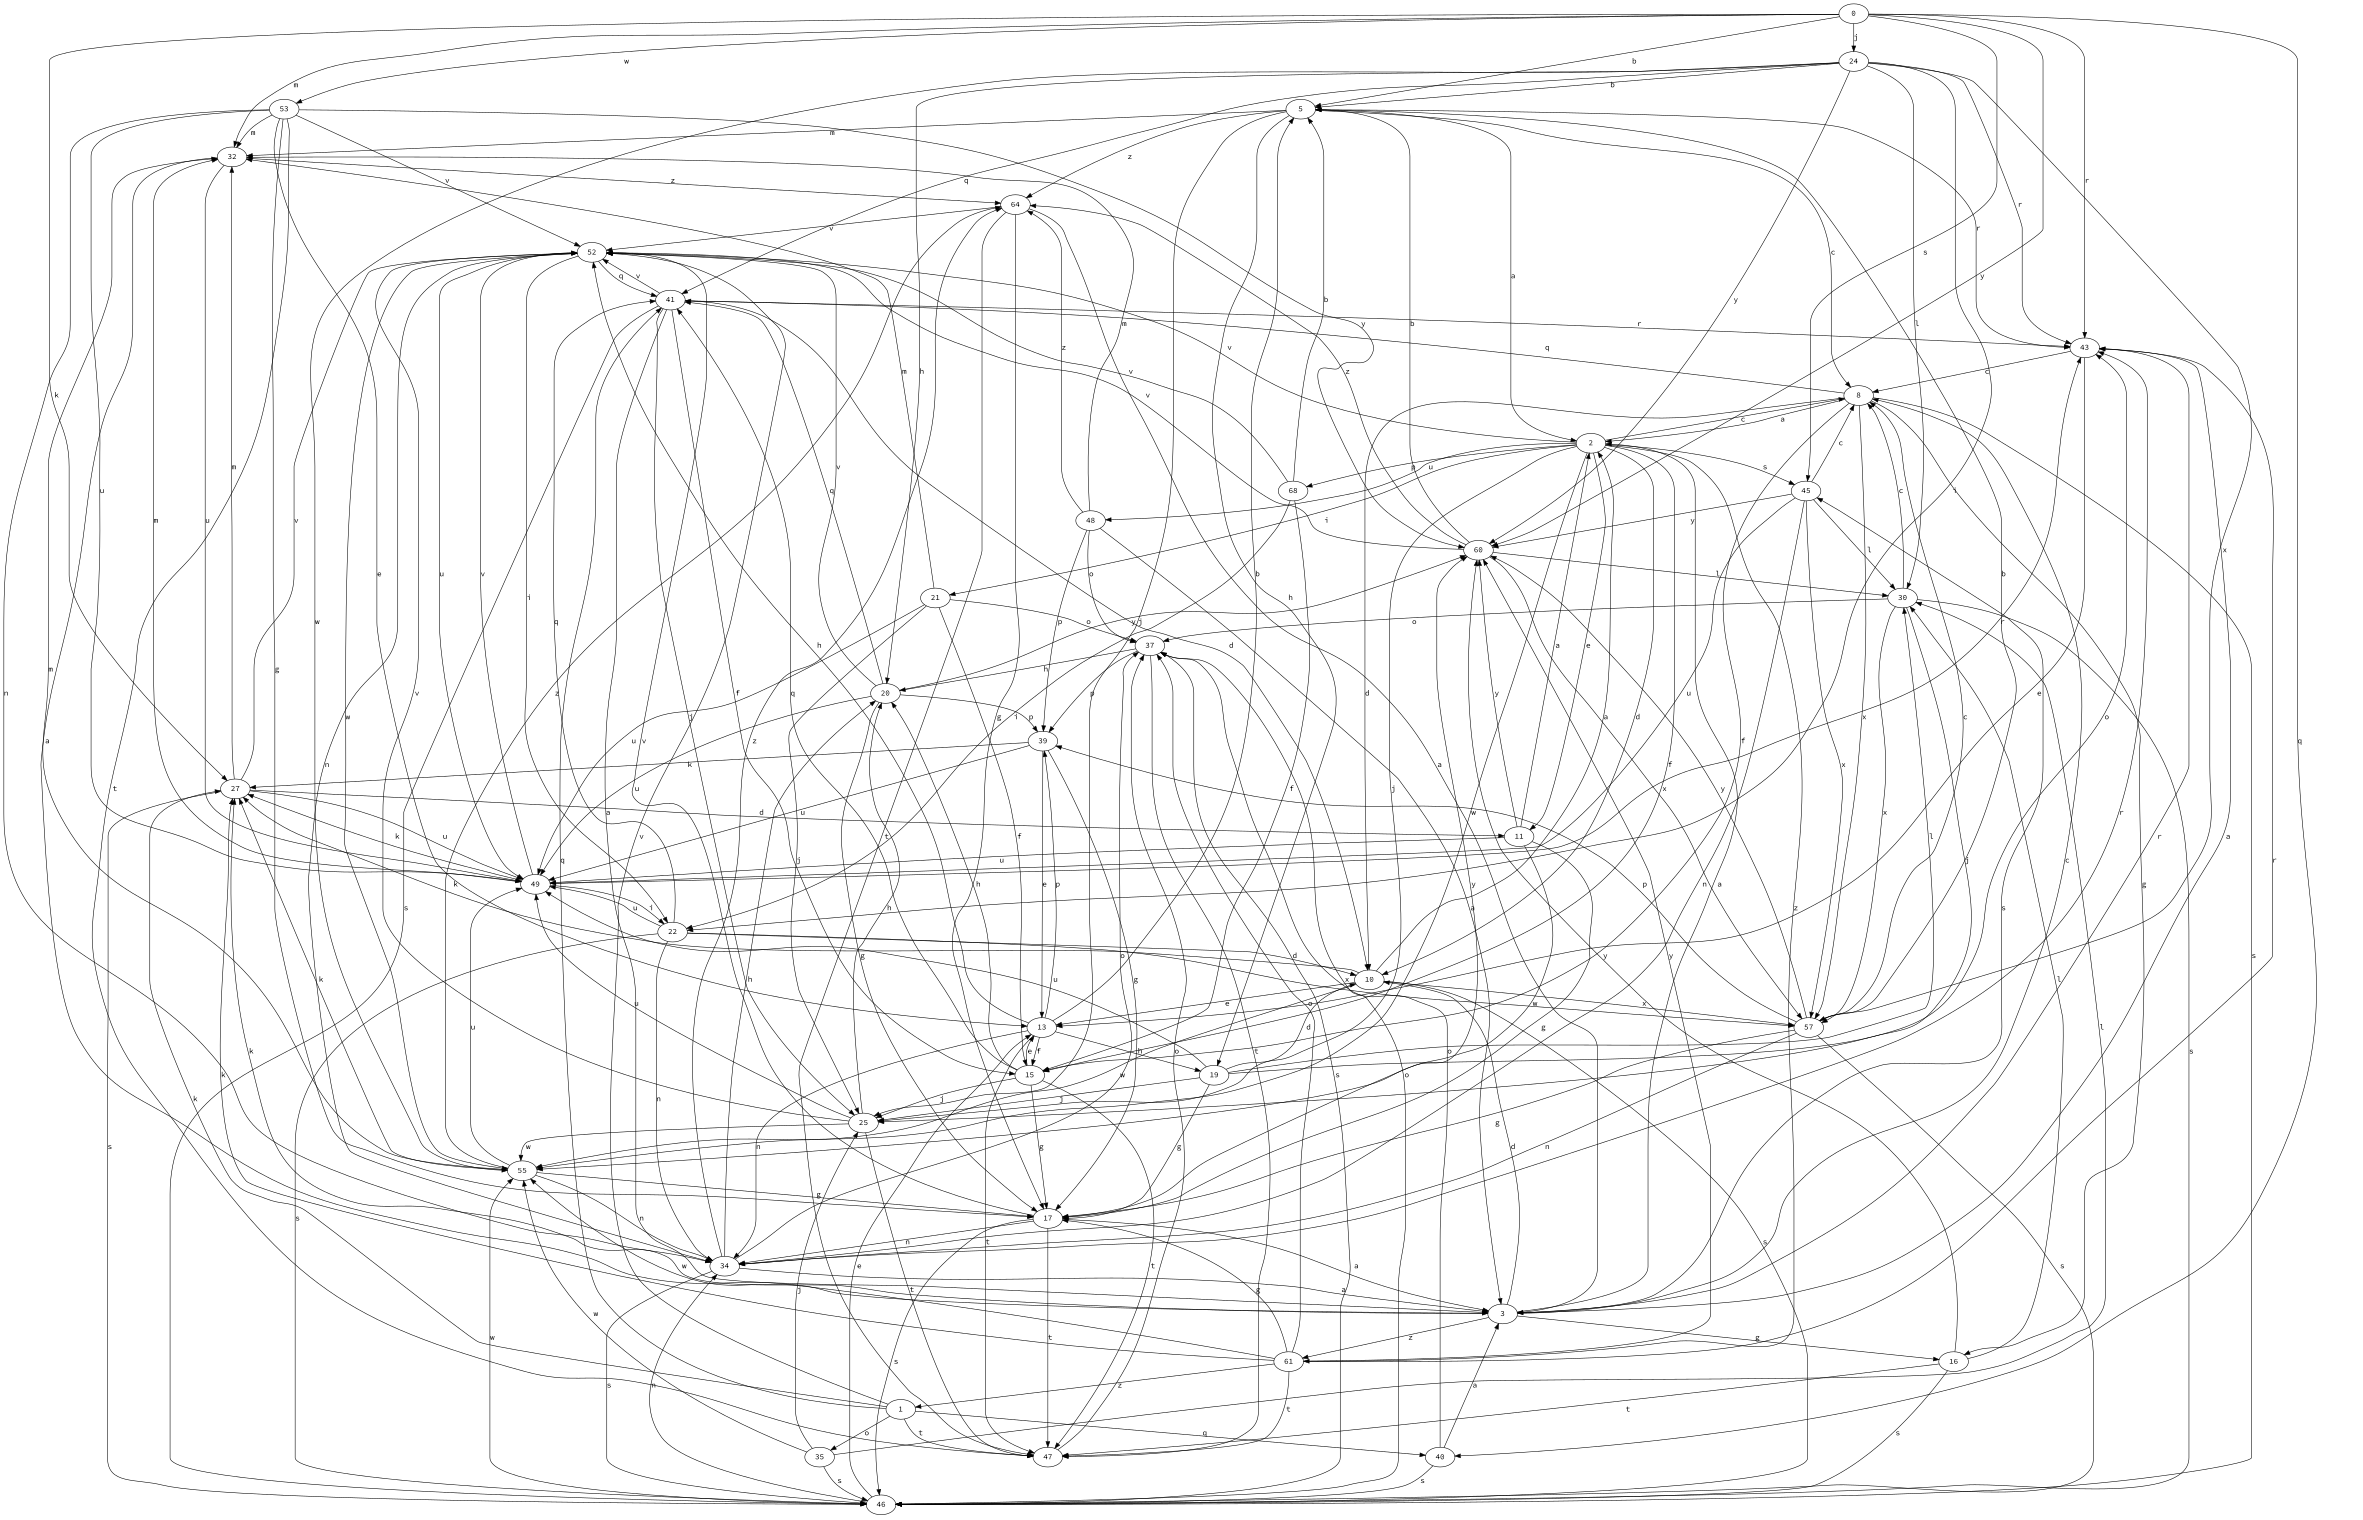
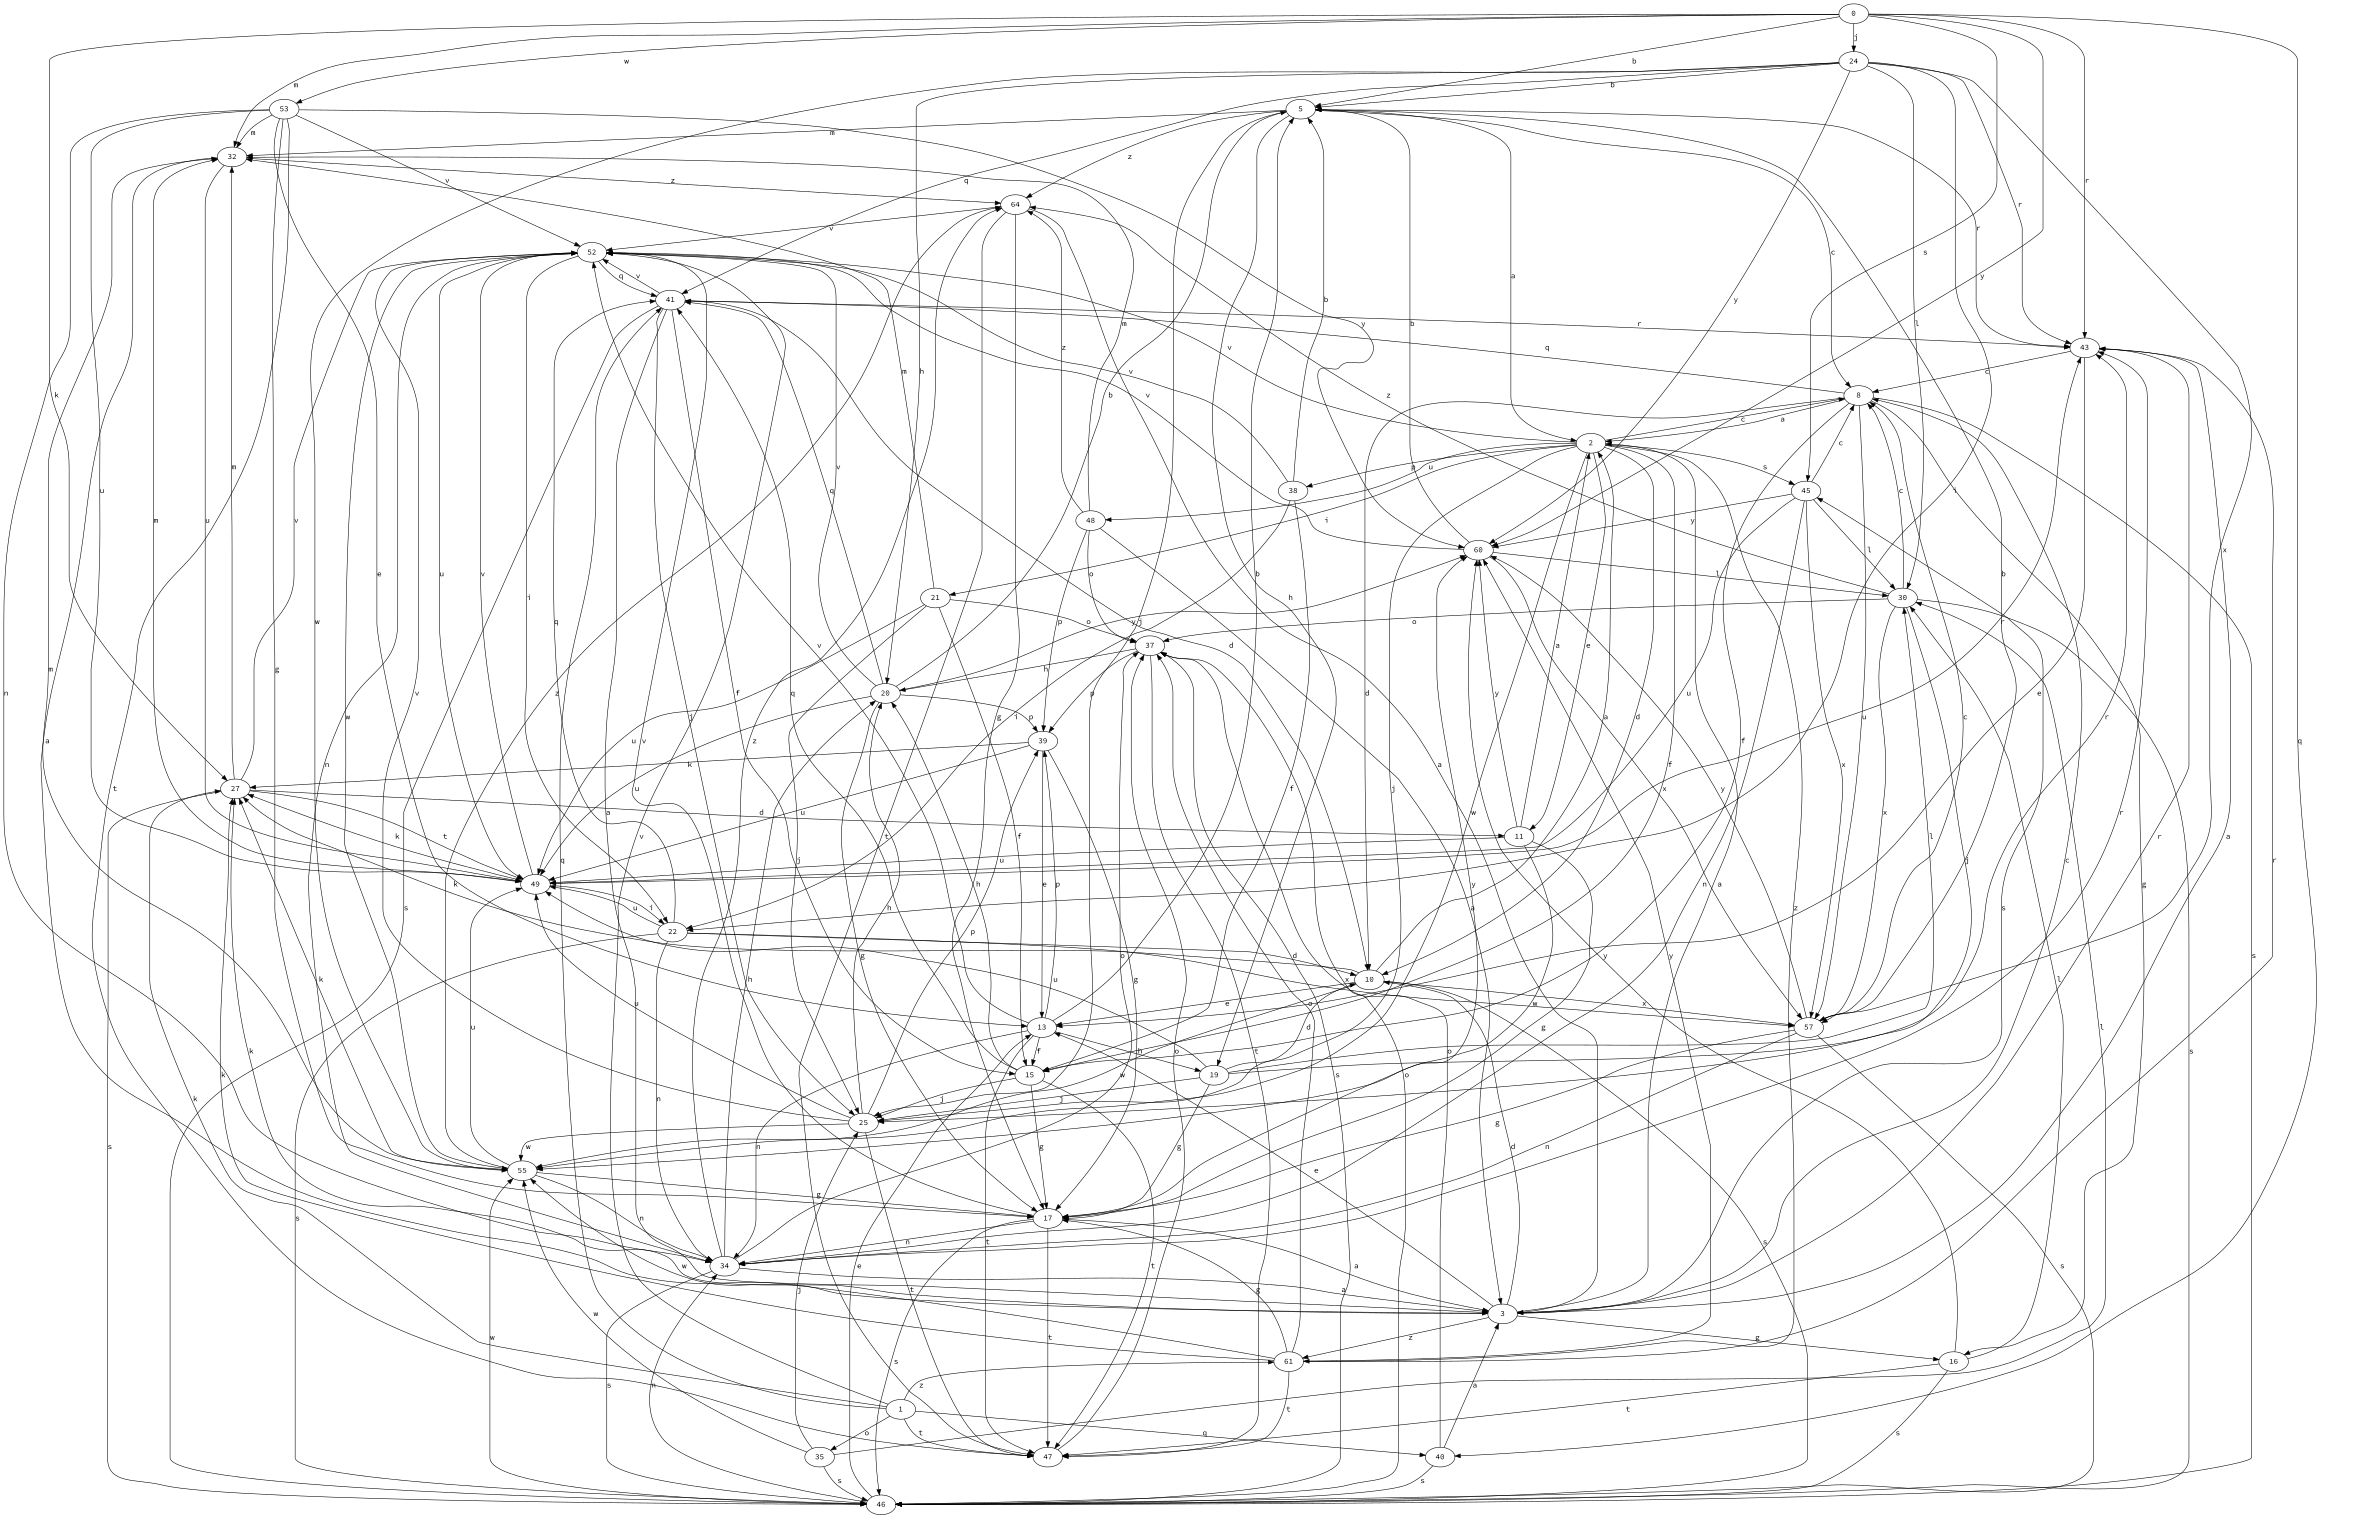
(1295, 322) -> (1444, 435)
none -> (1102, 405)
(1293, 491) -> (1293, 491)
(819, 646) -> (819, 646)
(1864, 717) -> (1864, 717)
(2107, 717) -> (2107, 717)
(1482, 810) -> (966, 930)
(445, 837) -> (445, 837)
(1027, 1052) -> (1283, 1159)
(1106, 1384) -> (1081, 1365)
